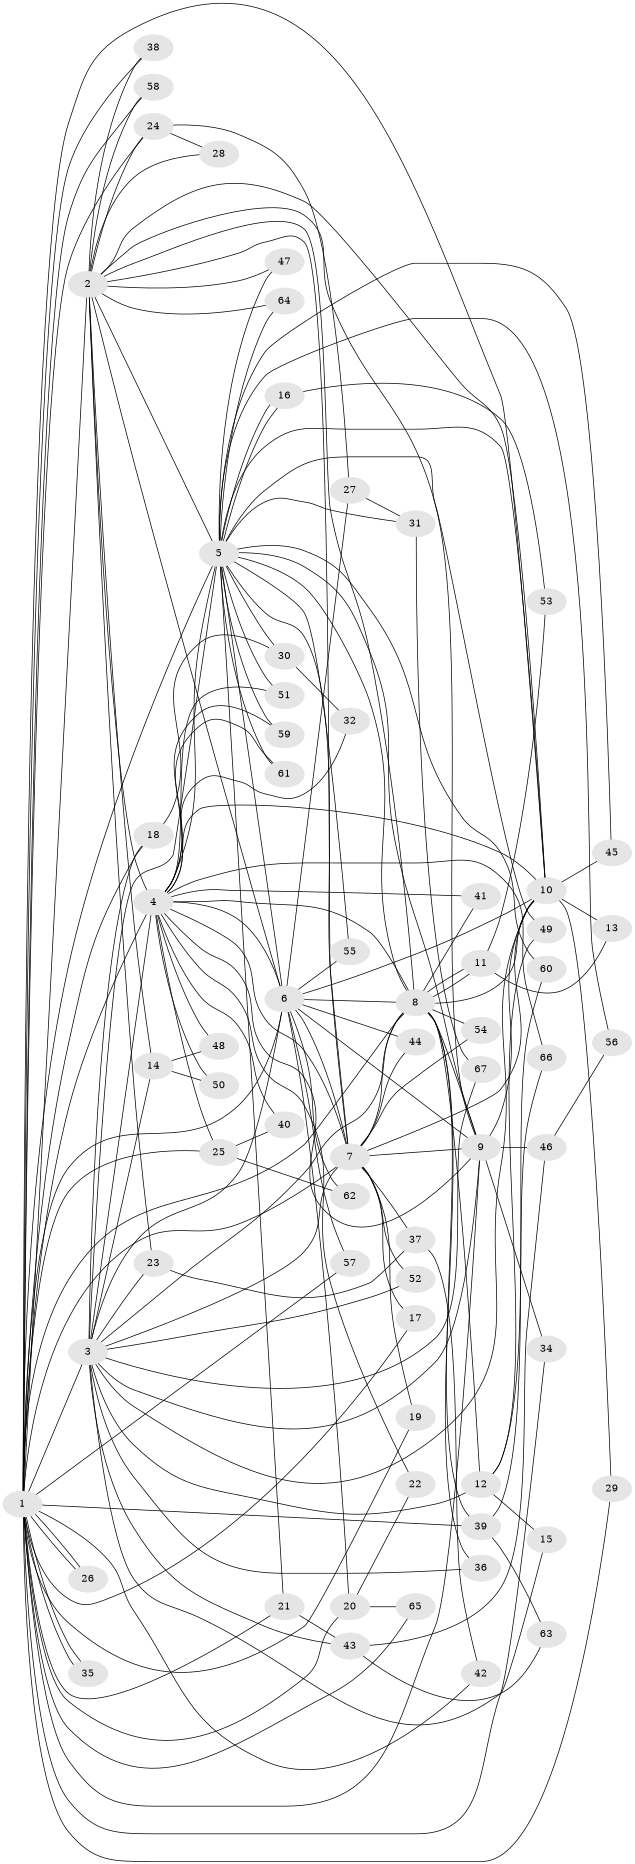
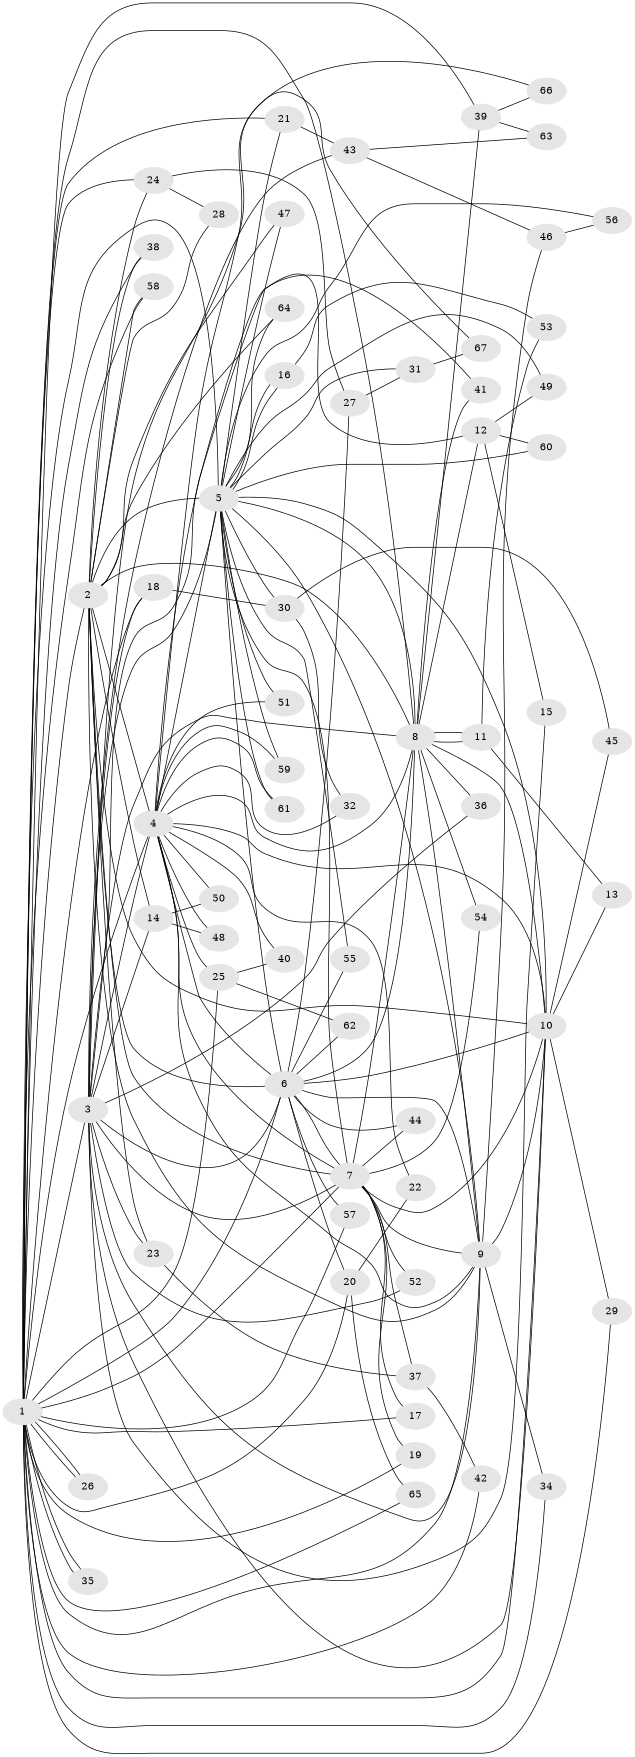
(565, 306) -> (480, 547)
